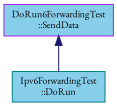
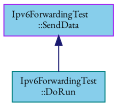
(59, 20) -> (59, 20)
